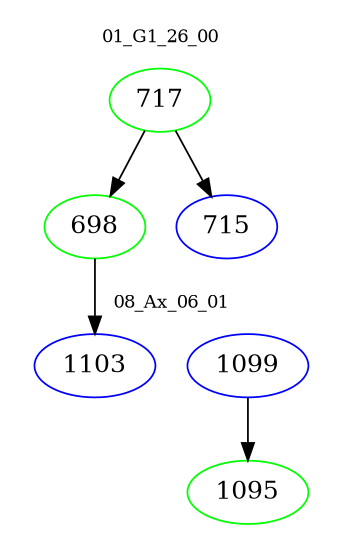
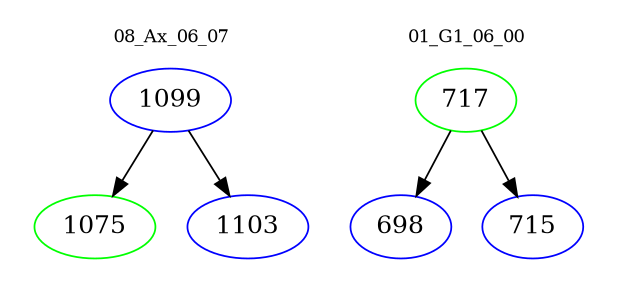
(161, 38) -> (467, 38)
(95, 227) -> (401, 227)
(95, 297) -> (204, 156)
(171, 303) -> (171, 38)
(248, 492) -> (95, 227)
